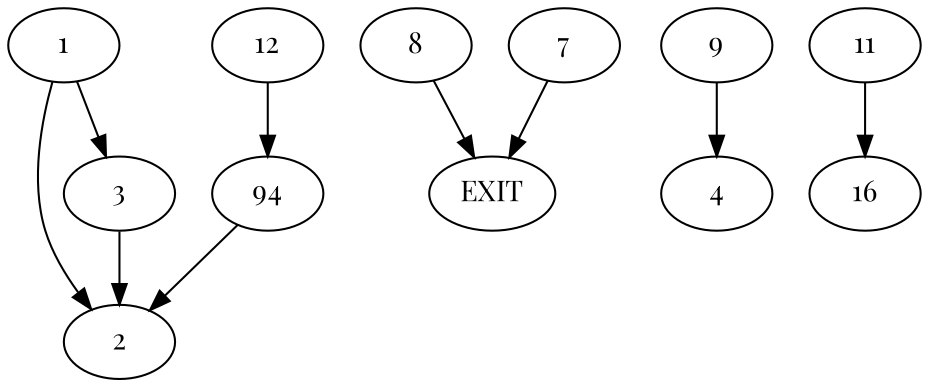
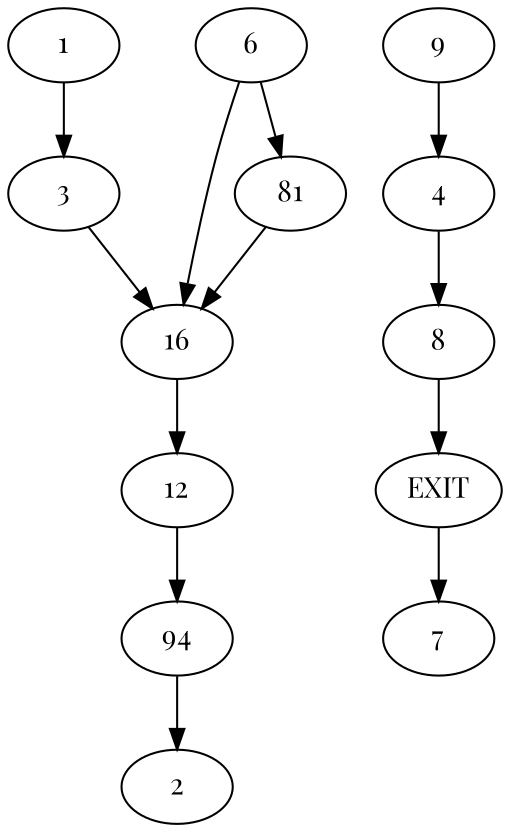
none -> (251, 45)
(865, 45) -> (290, 194)
(533, 110) -> (439, 554)
(38, 191) -> none
(119, 258) -> (114, 260)
none -> (439, 258)
none -> (177, 406)
